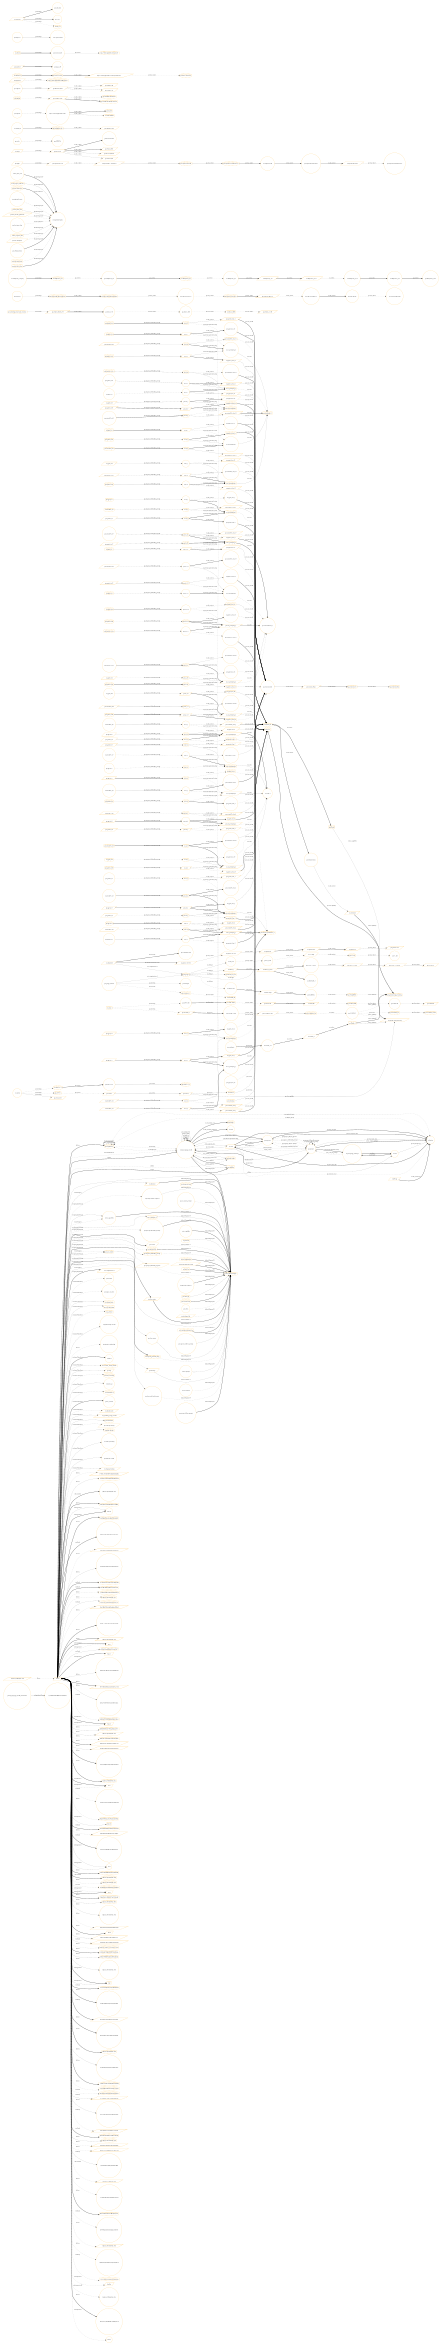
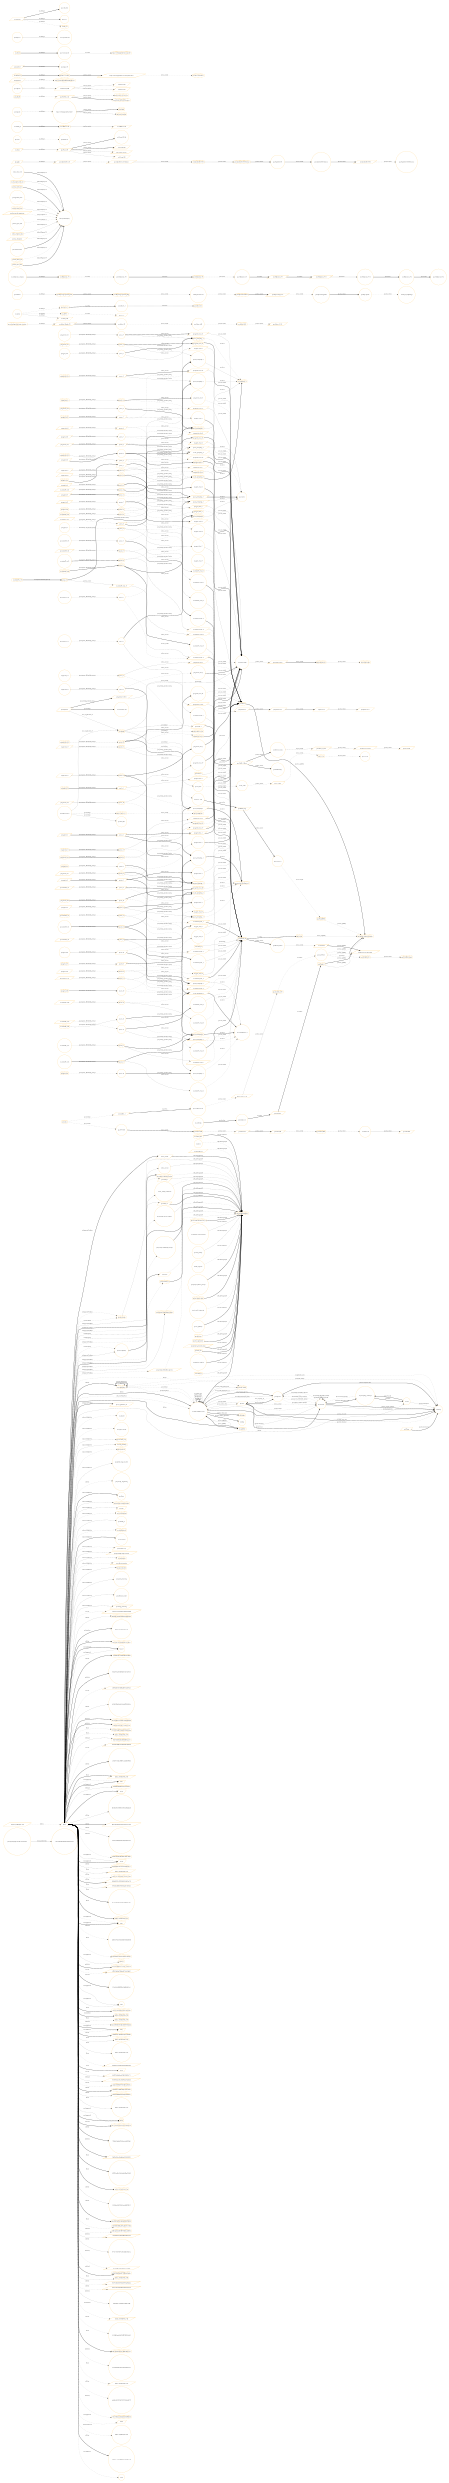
(251, 413) -> (237, 443)
(205, 536) -> (155, 848)
none -> (198, 546)
(255, 585) -> (146, 636)
(186, 1094) -> none
(152, 1217) -> none
